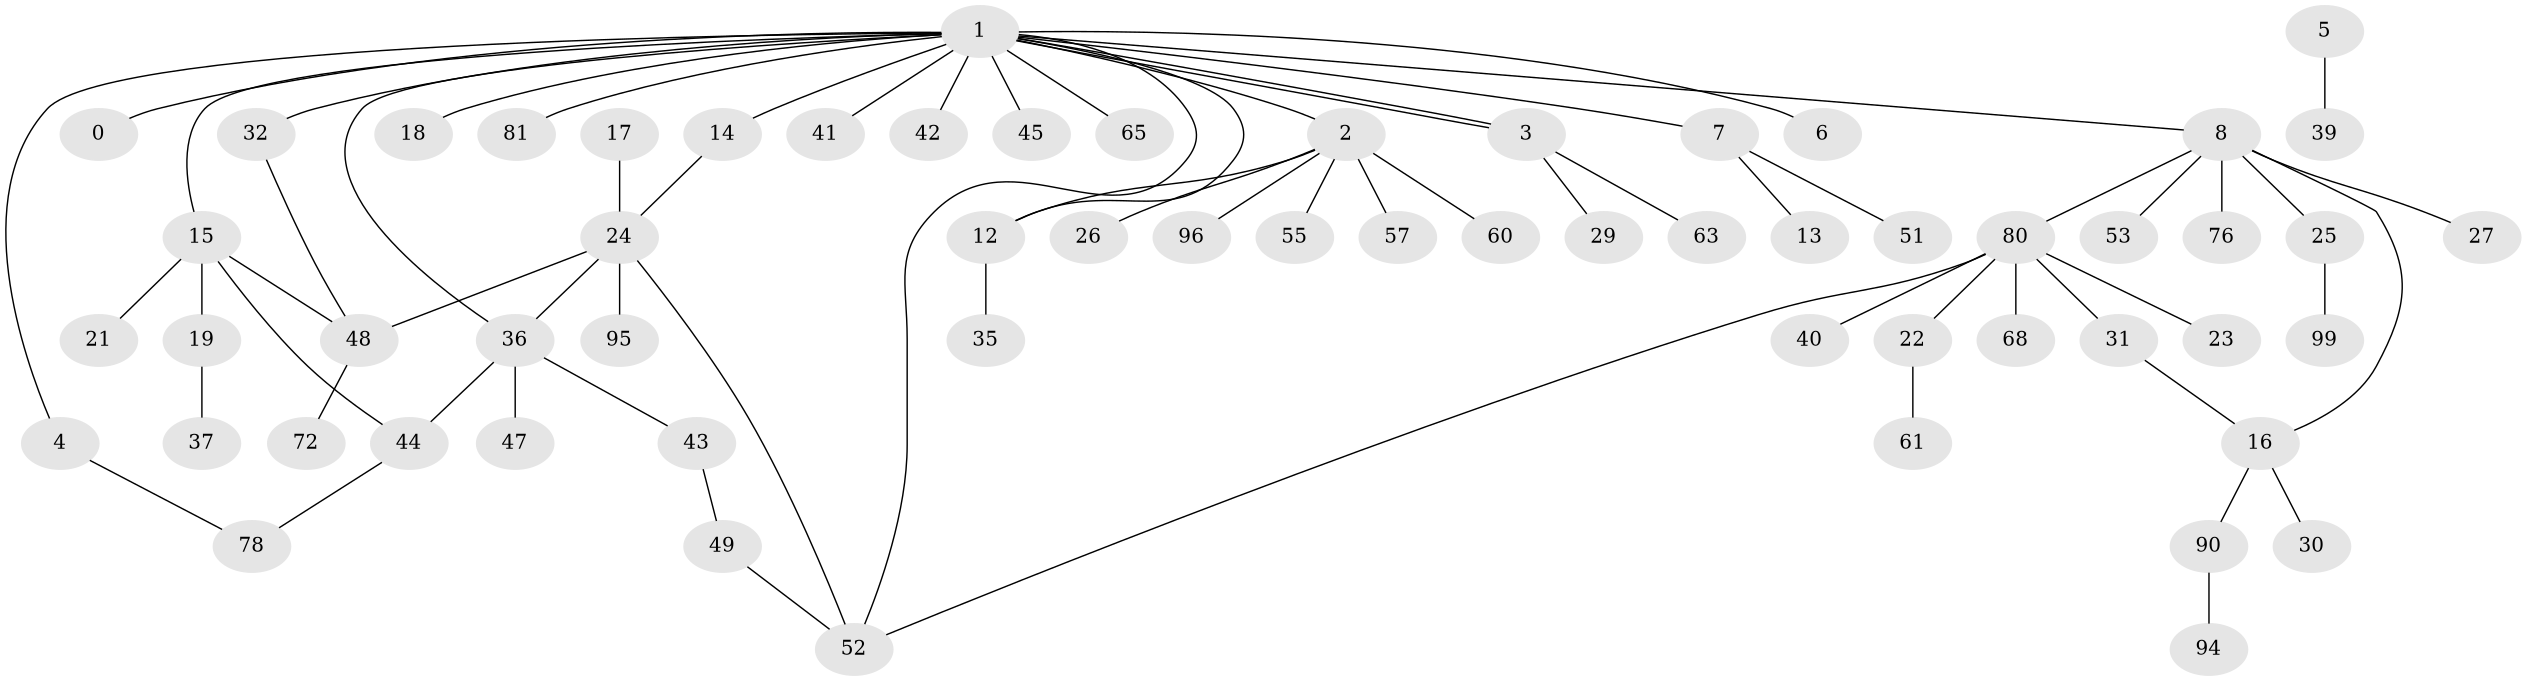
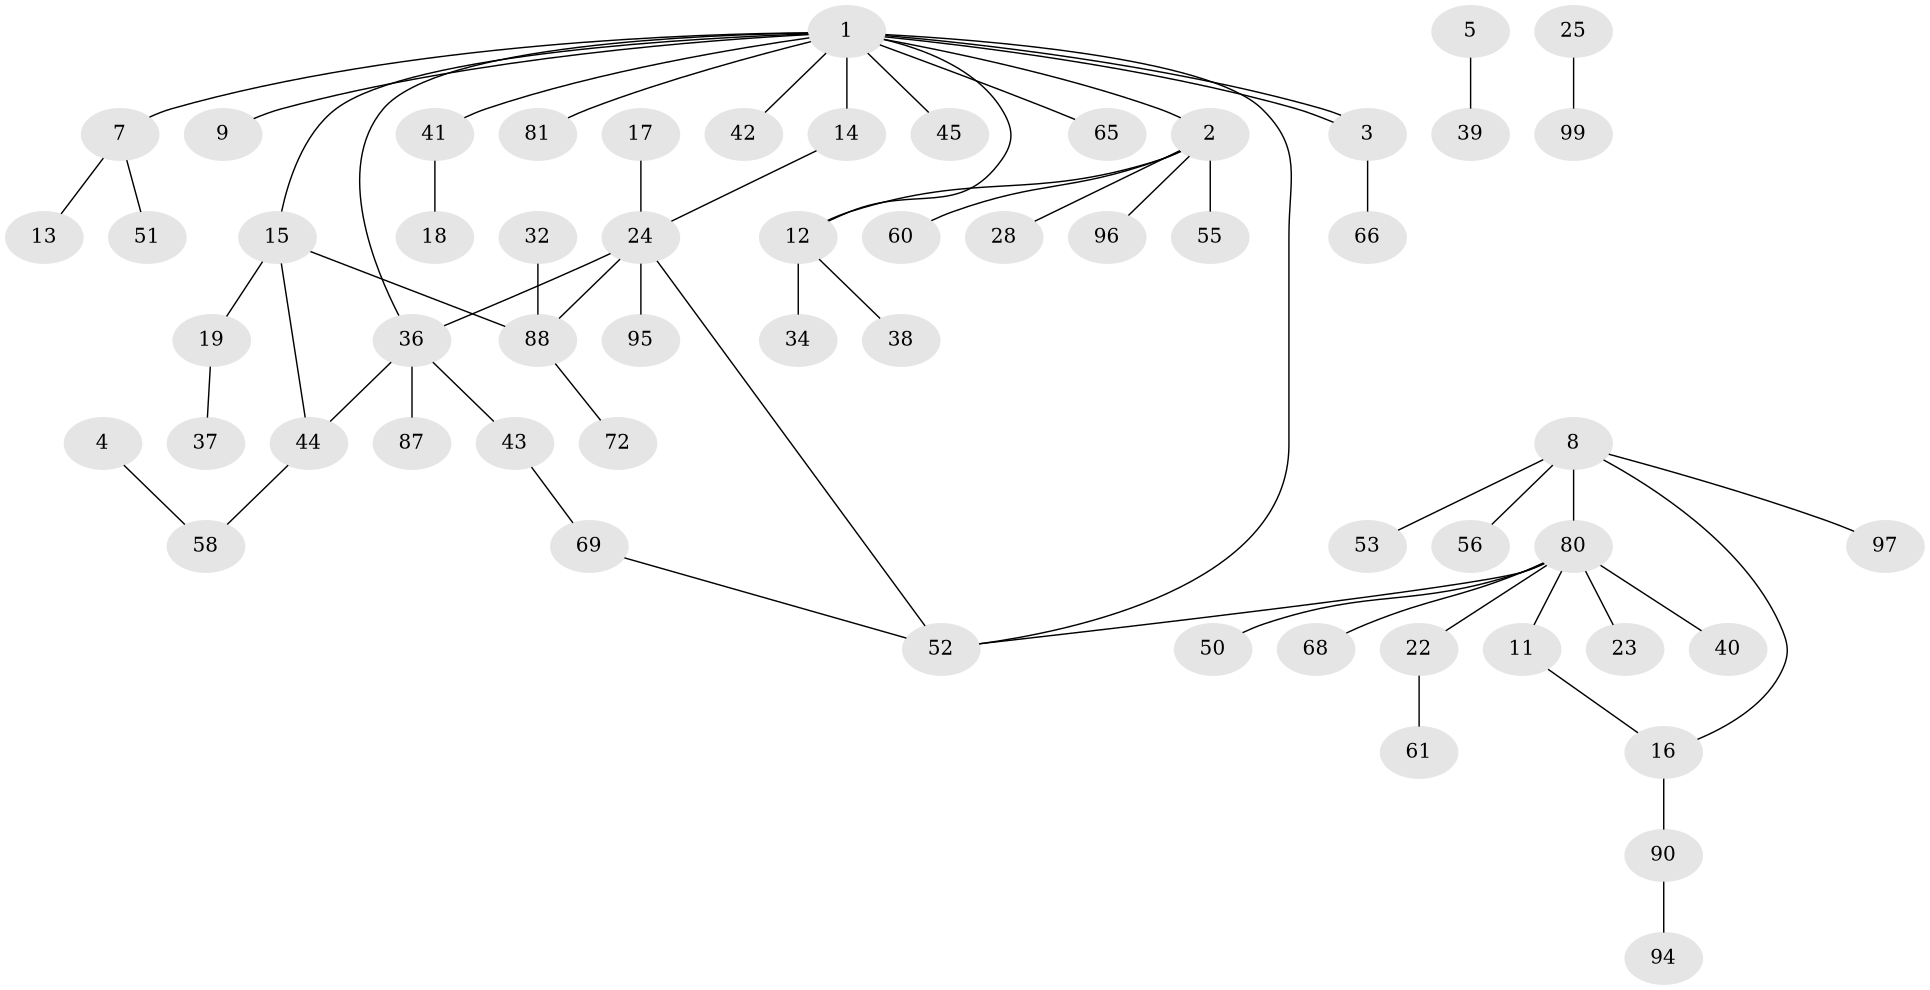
(328, 55) -> none
(611, 57) -> none
(689, 61) -> (435, 186)
(1601, 83) -> none
(99, 134) -> (223, 134)
(1823, 134) -> none
(2273, 186) -> none
(1089, 237) -> (1004, 237)
(1398, 237) -> none
(1604, 237) -> none
(1707, 237) -> (1368, 237)
(2222, 237) -> (1471, 546)
(2482, 237) -> (1885, 546)
(99, 340) -> none
(359, 340) -> (538, 340)
none -> (901, 340)
(986, 340) -> (798, 340)
(2119, 340) -> (1522, 649)
(515, 443) -> (412, 443)
(252, 546) -> (206, 546)
(723, 546) -> (589, 546)
(2312, 546) -> none
none -> (1213, 649)
